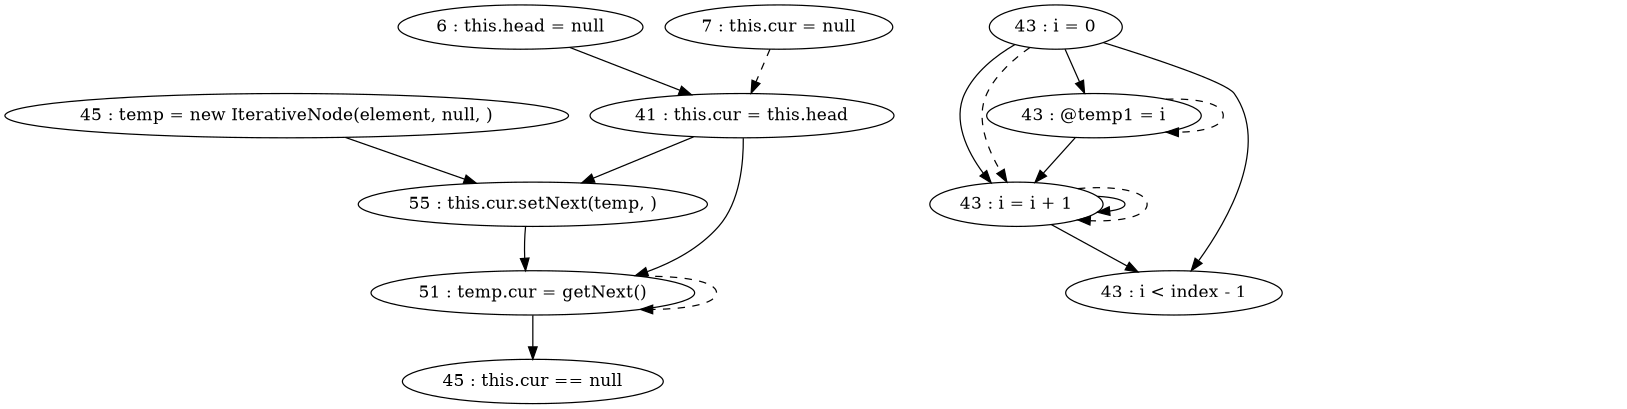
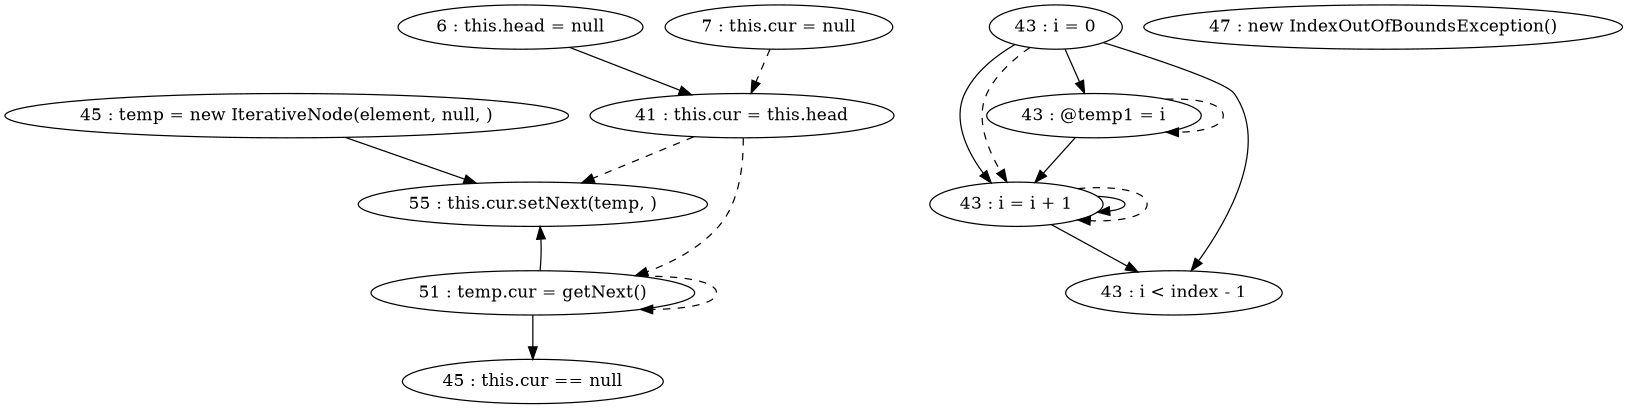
none -> (1383, 27)
(643, 158) -> (643, 158)
(721, 223) -> (721, 223)
(525, 243) -> (541, 255)
